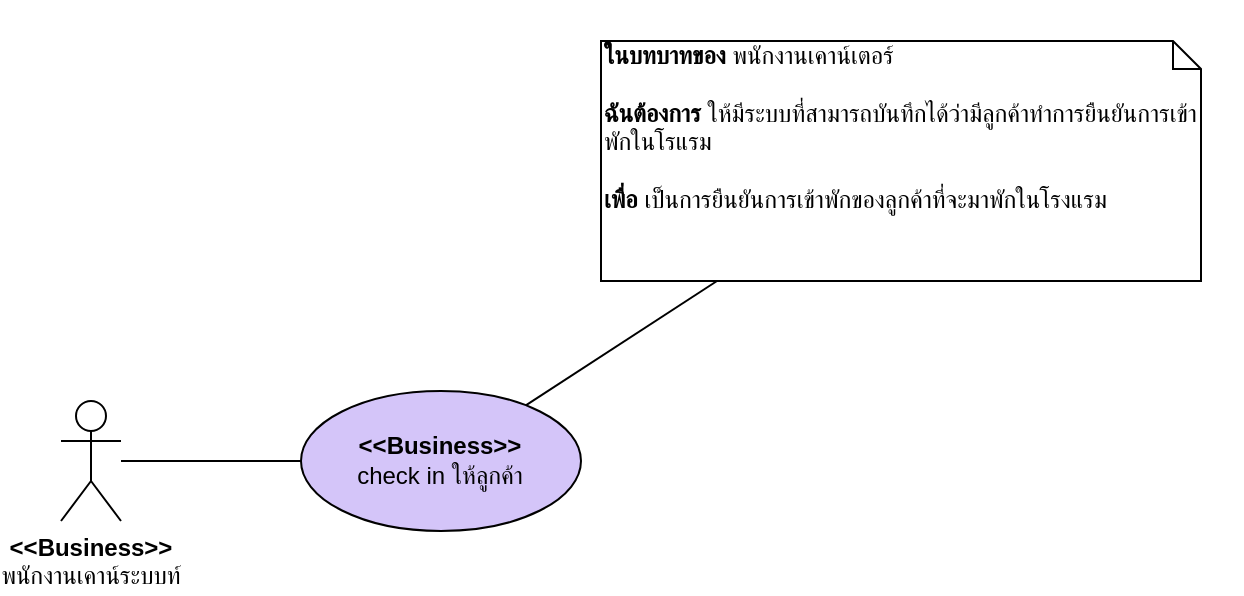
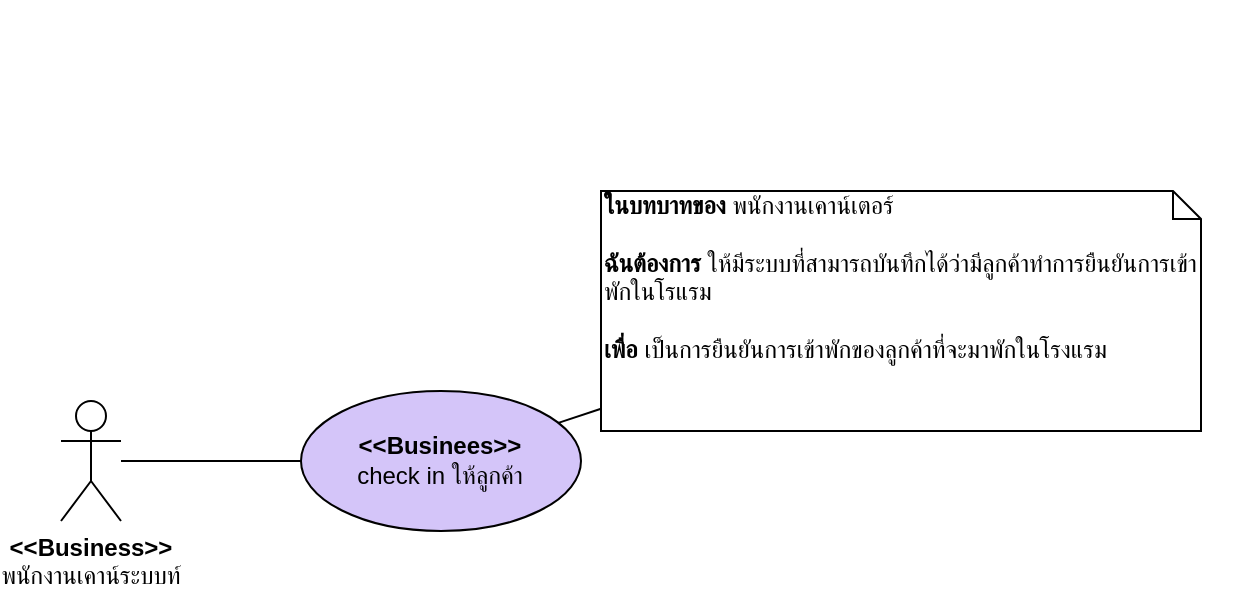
(901, 161) -> (901, 311)
(441, 461) -> (441, 461)
